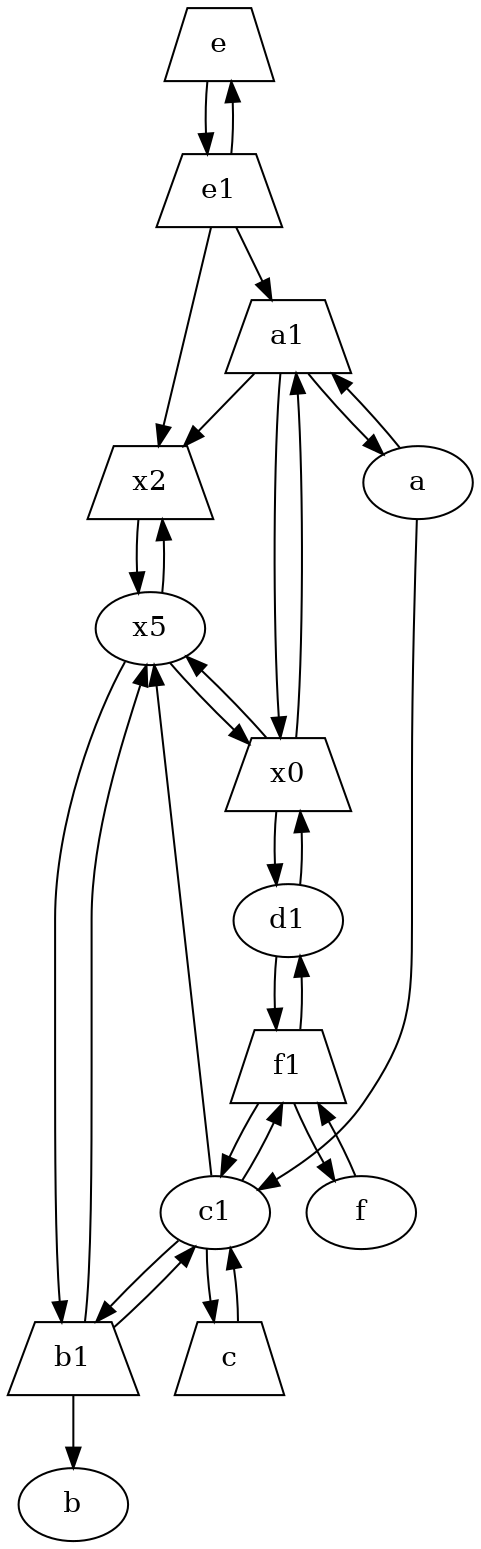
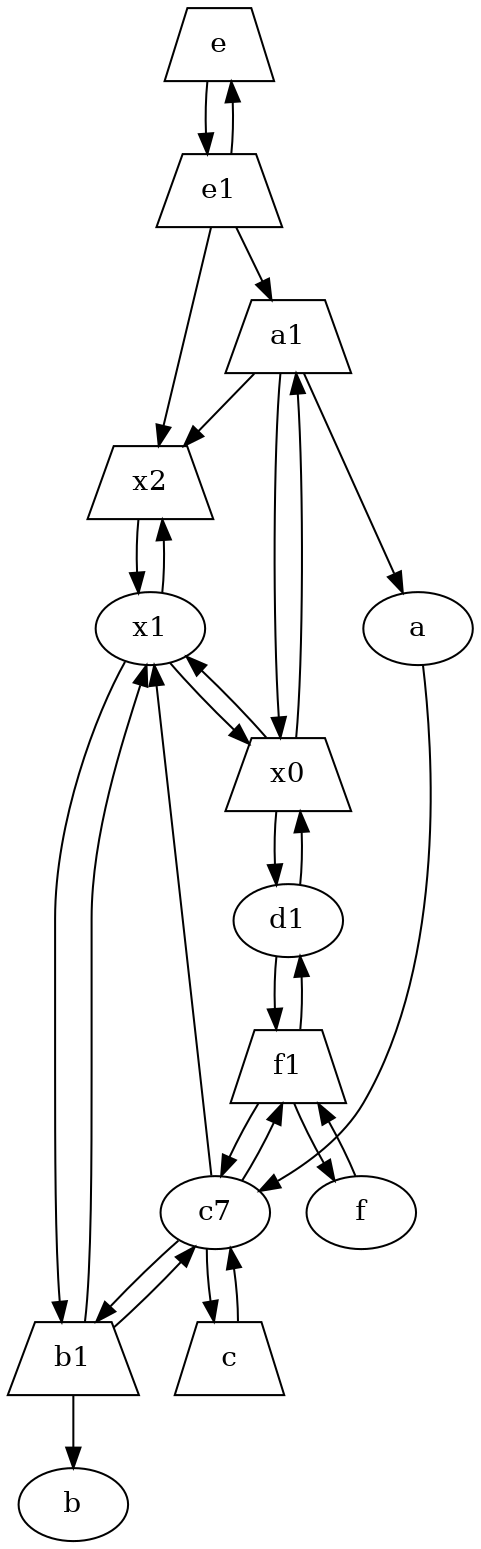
(374, 417) -> none
(150, 629) -> (150, 629)
(215, 1213) -> (215, 1213)
